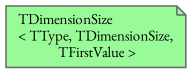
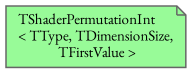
(96, 37) -> (96, 37)
